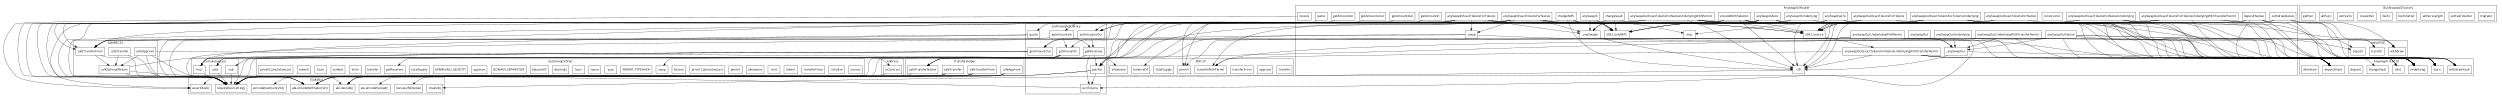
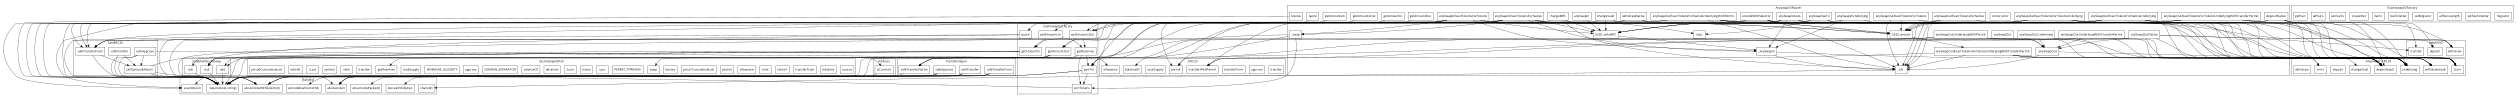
none -> (2423, 16)
none -> (1992, 22)
(1590, 25) -> (1693, 44)
(2325, 48) -> none
(215, 61) -> (207, 61)
